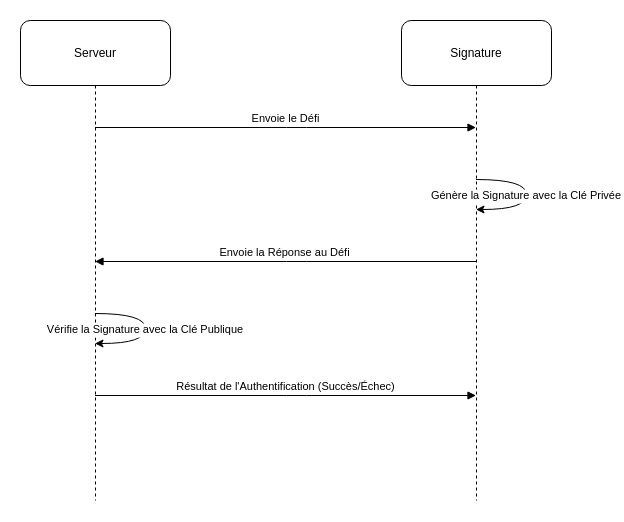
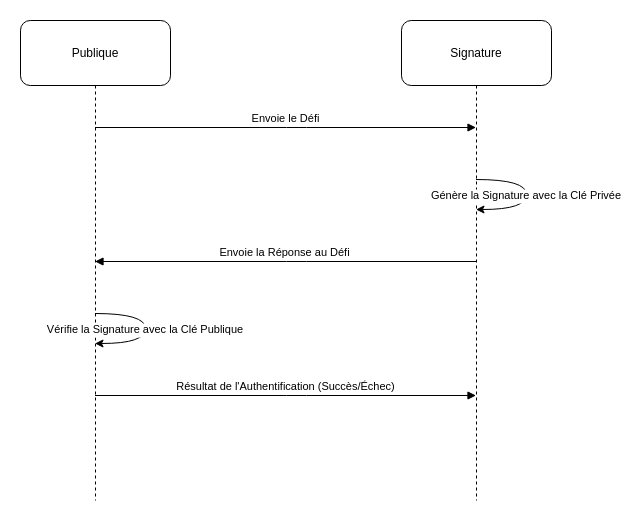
(96, 54) -> (96, 54)
